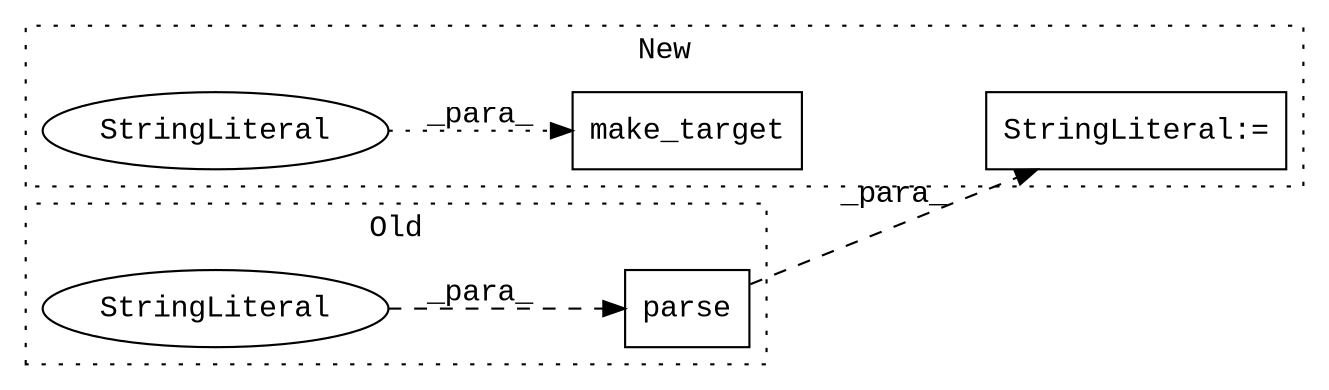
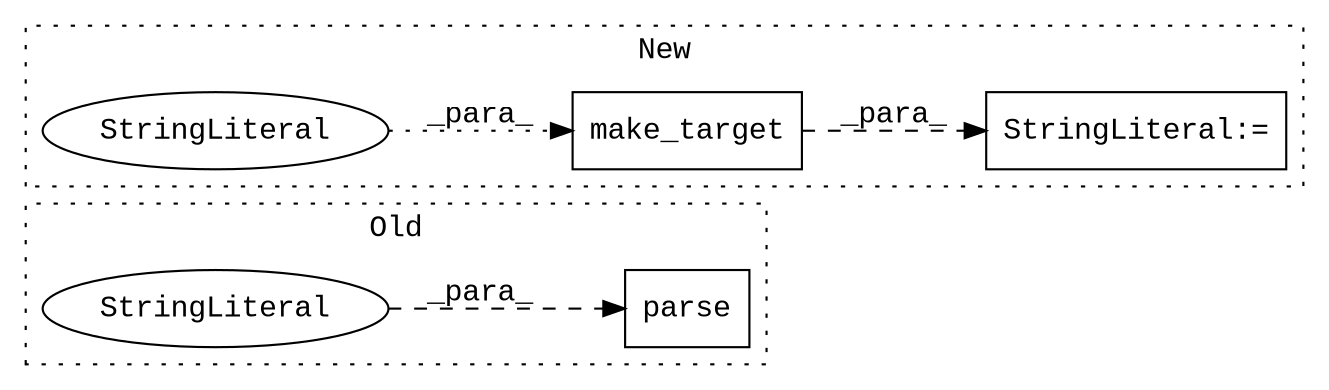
(884, 231) -> (883, 131)
